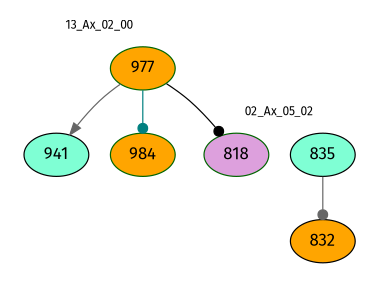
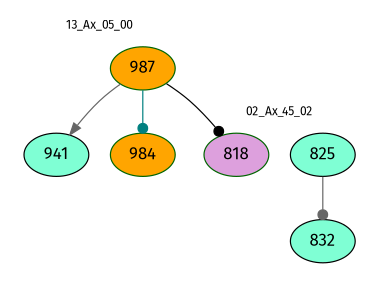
(100, 26) -> (100, 26)
(143, 68) -> (143, 68)
(280, 112) -> (280, 112)
(323, 155) -> (323, 155)
(323, 241) -> (323, 241)
